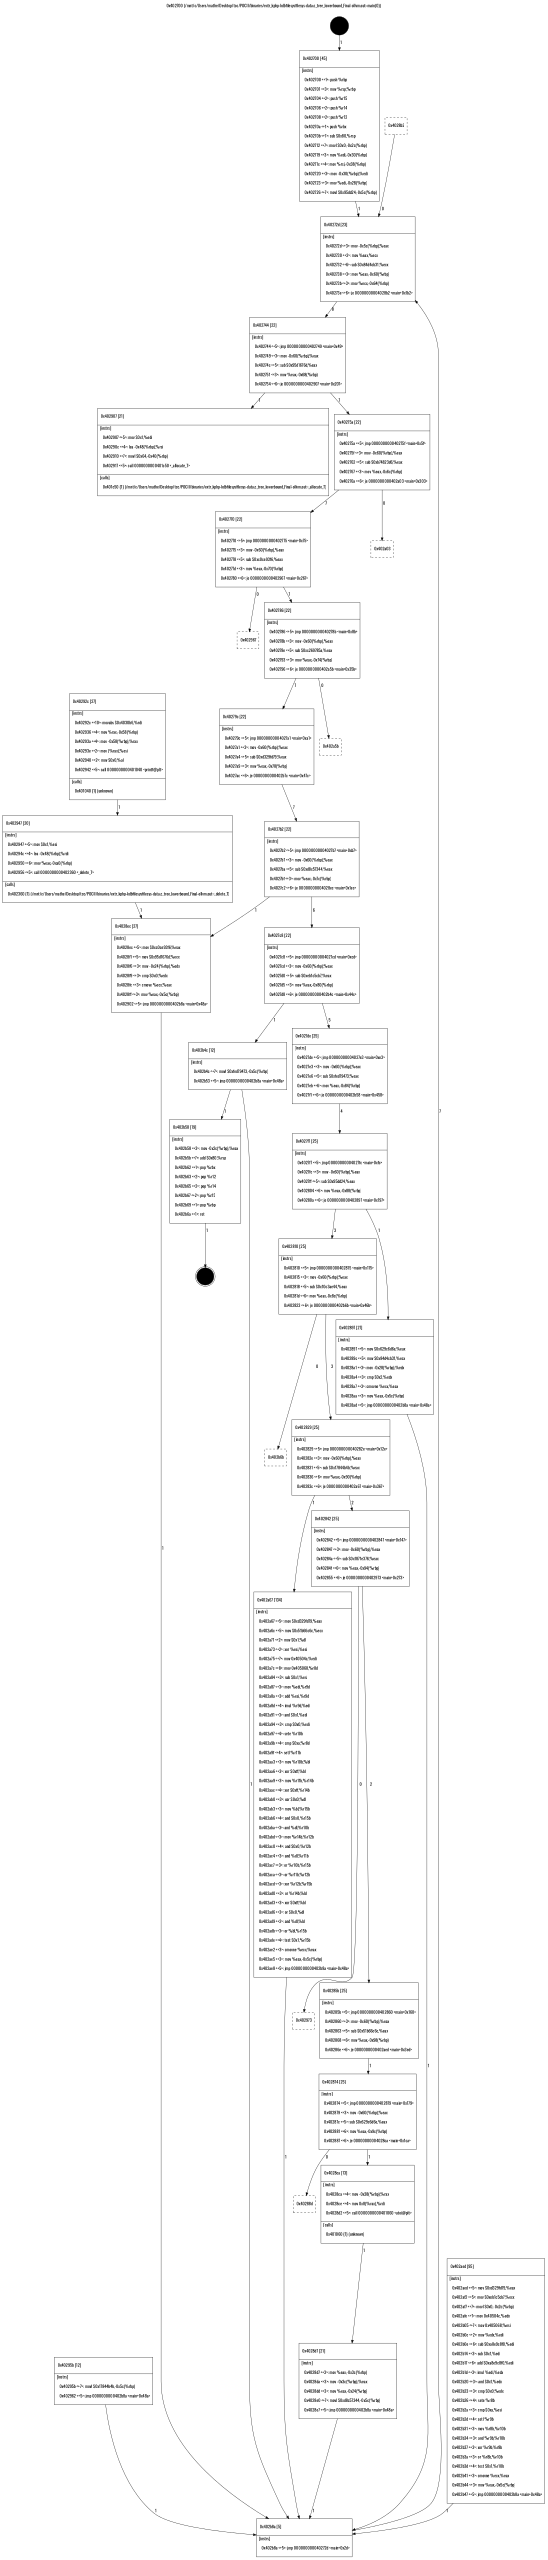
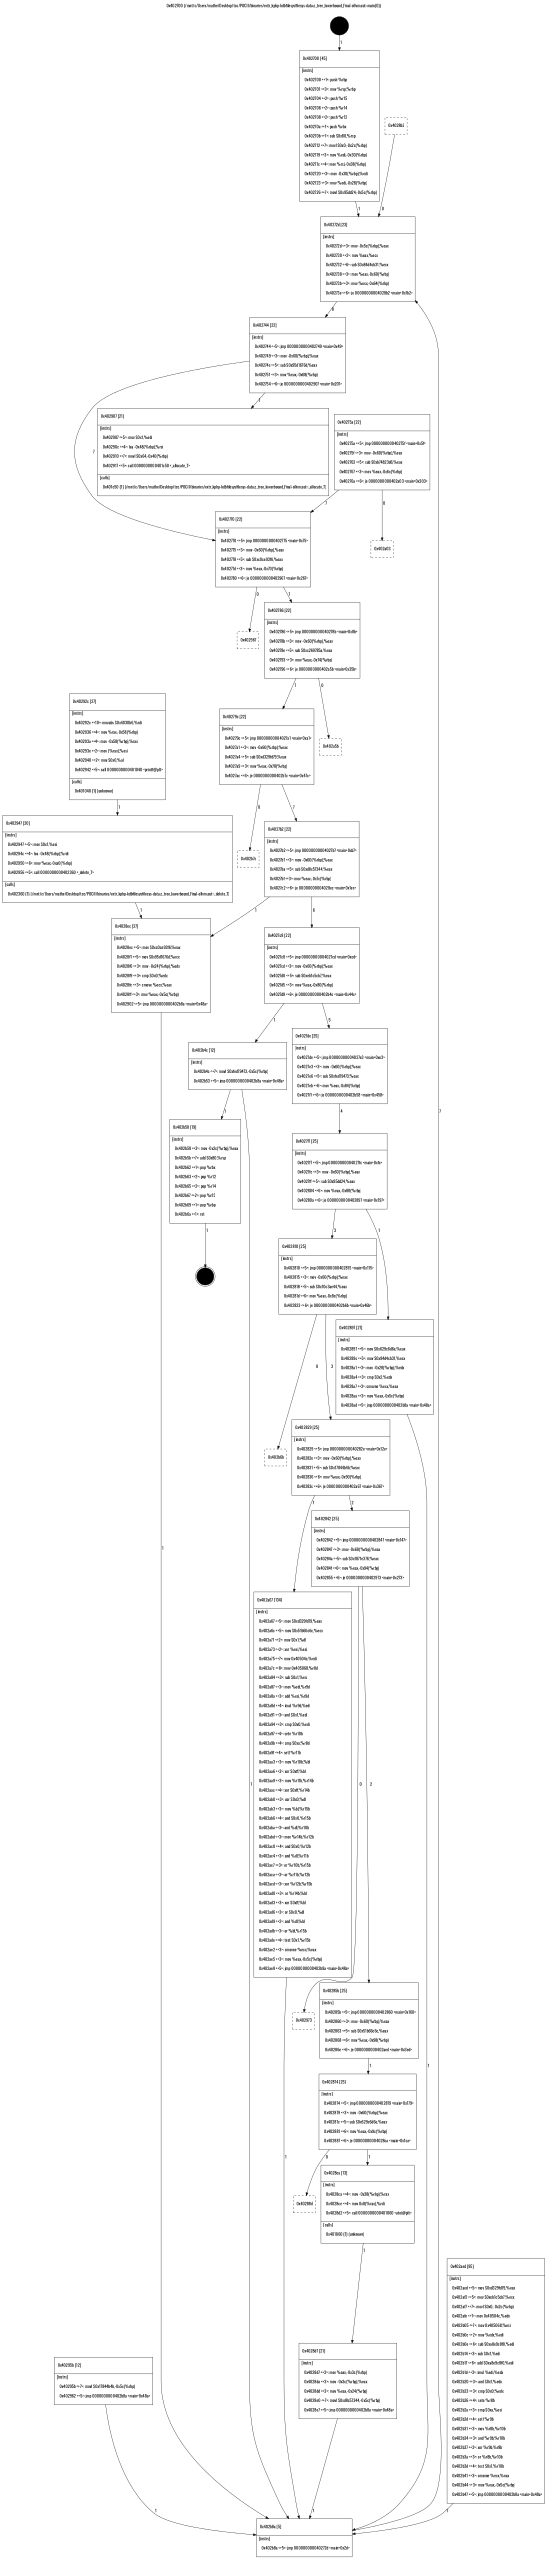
(339, 402) -> (78, 434)
none -> (248, 859)
